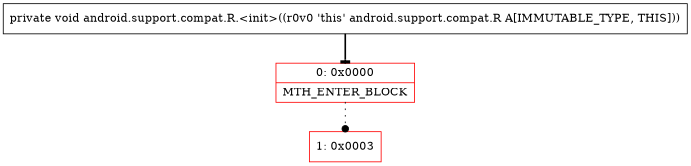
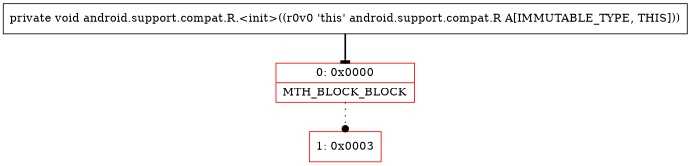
(345, 92) -> (345, 92)
